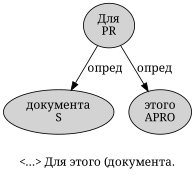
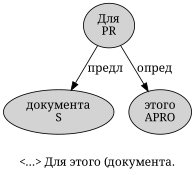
(105, 69) -> (105, 69)
